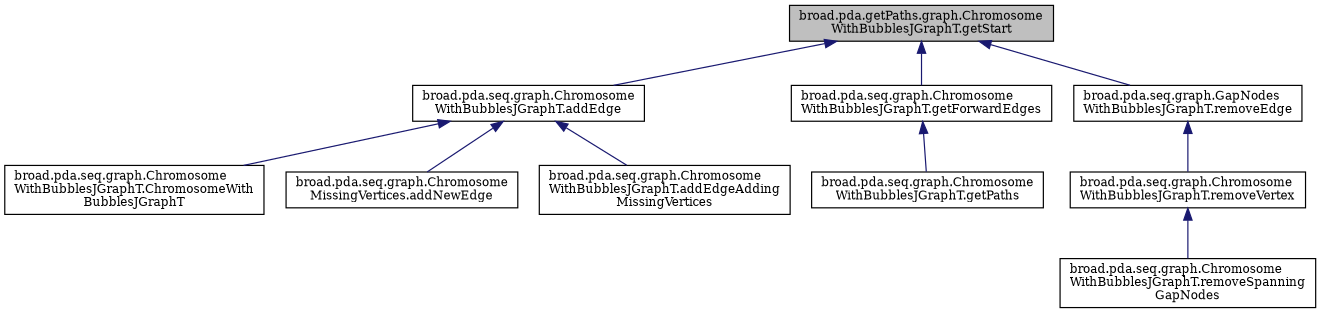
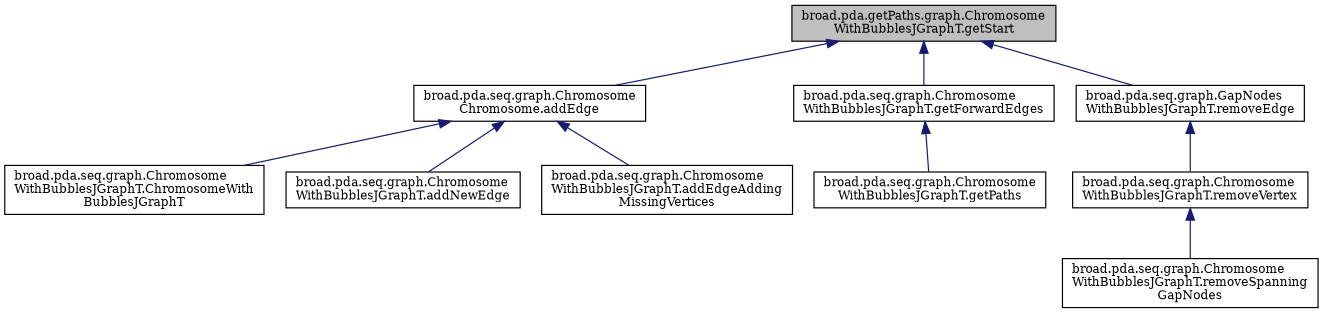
(529, 103) -> (530, 103)
(402, 190) -> (403, 190)
